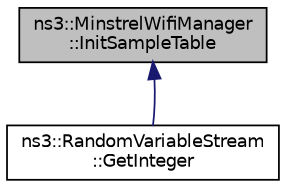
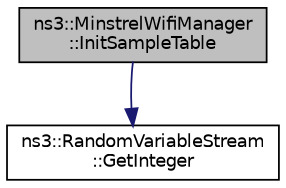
(155, 103) -> (131, 85)
